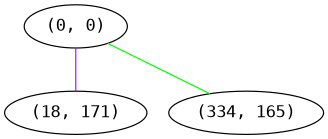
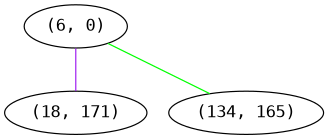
(76, 26) -> (76, 26)
(246, 113) -> (246, 113)
